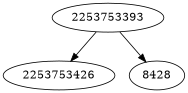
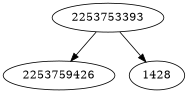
(59, 75) -> (59, 75)
(157, 75) -> (157, 75)
